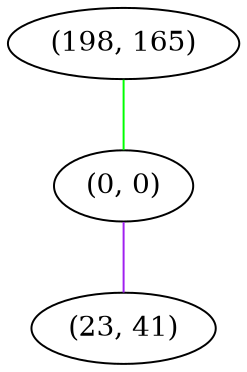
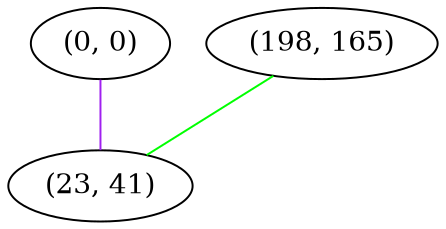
(124, 115) -> (210, 115)
